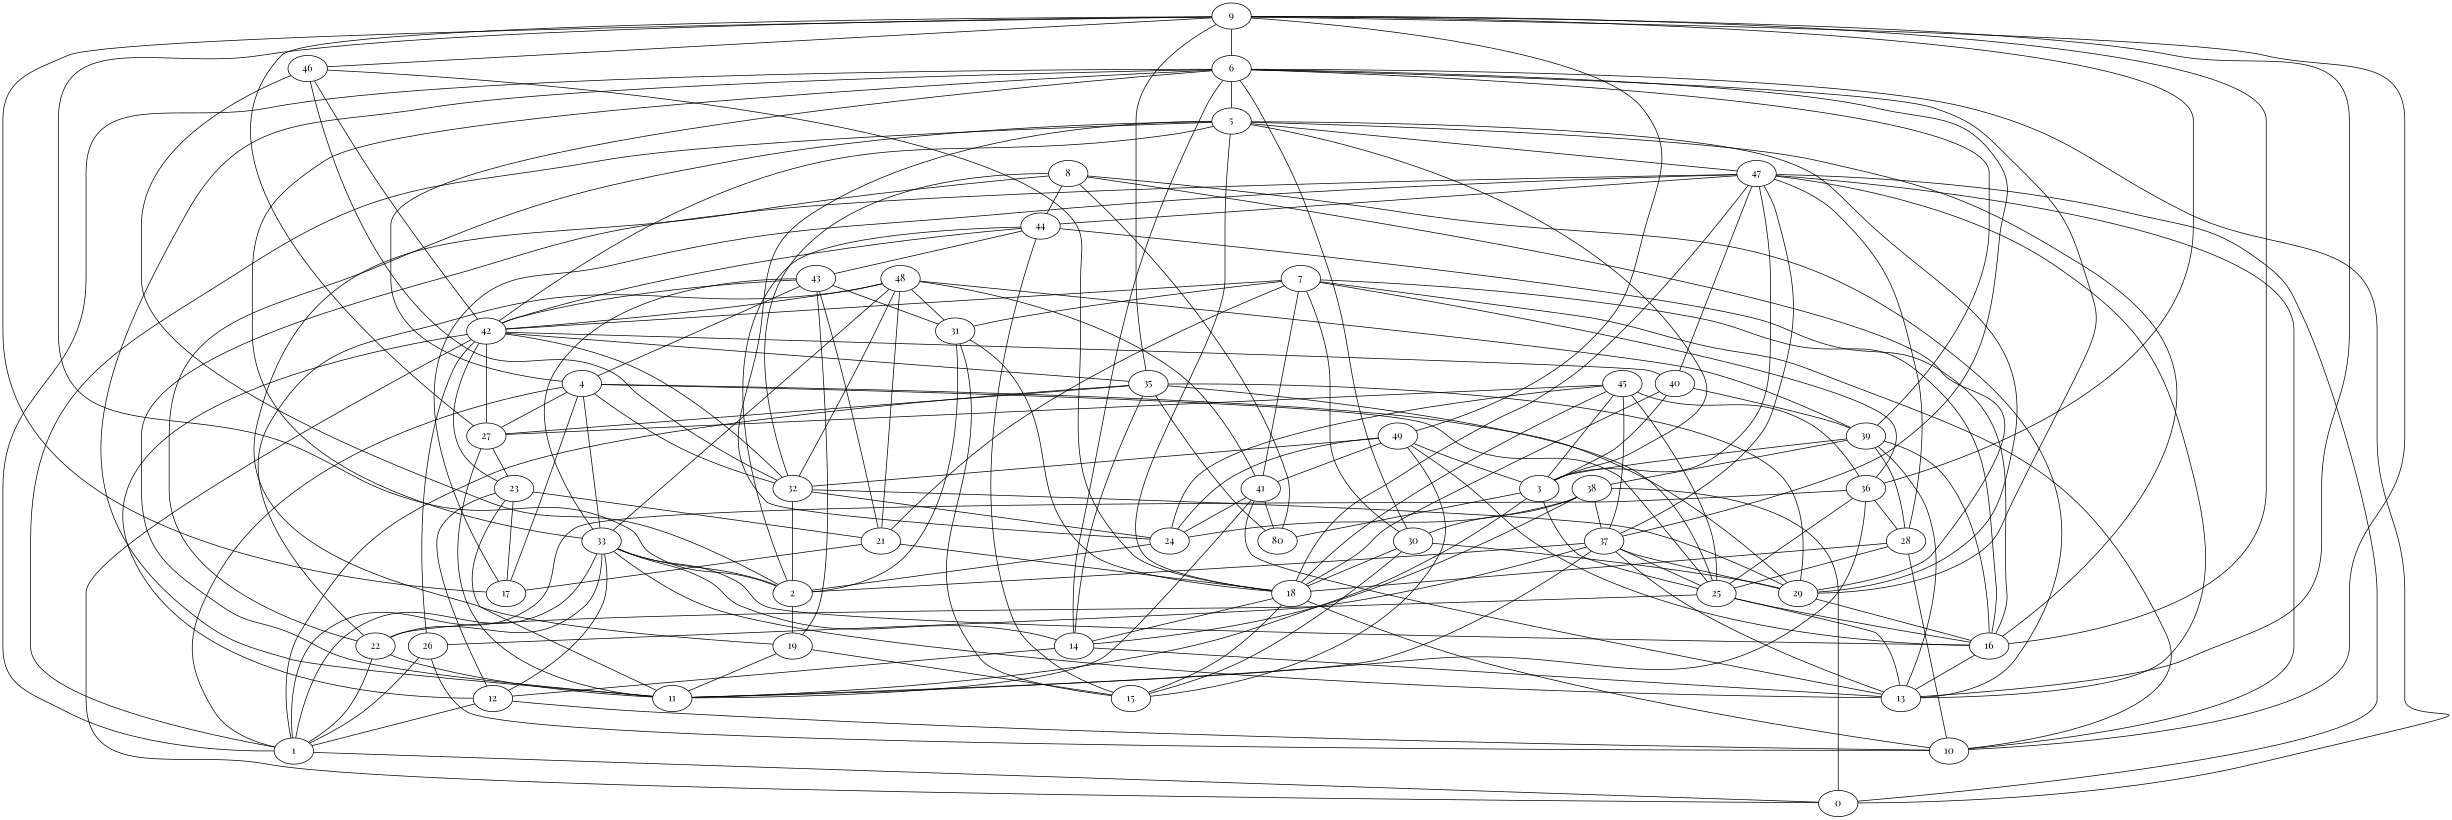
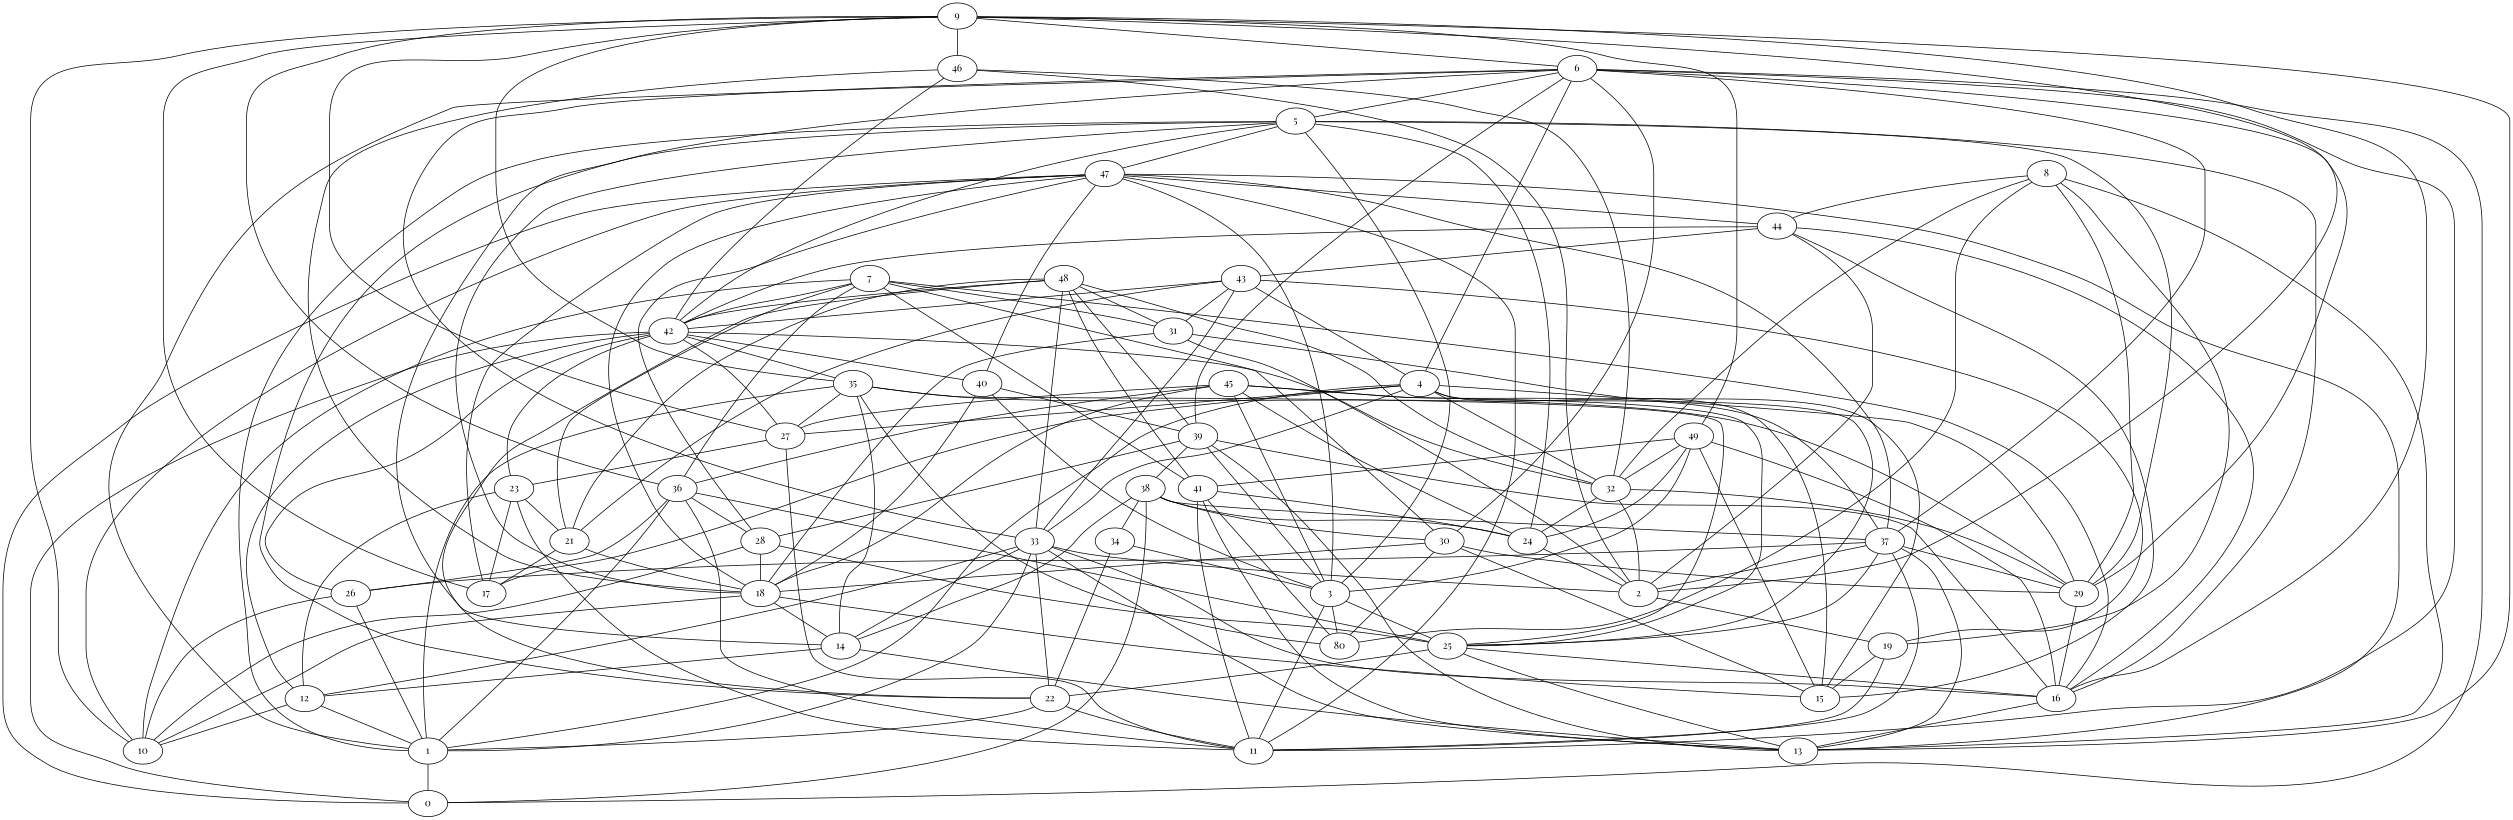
none -> (1775, 437)
none -> (1115, 541)
none -> (512, 570)
none -> (1392, 594)
